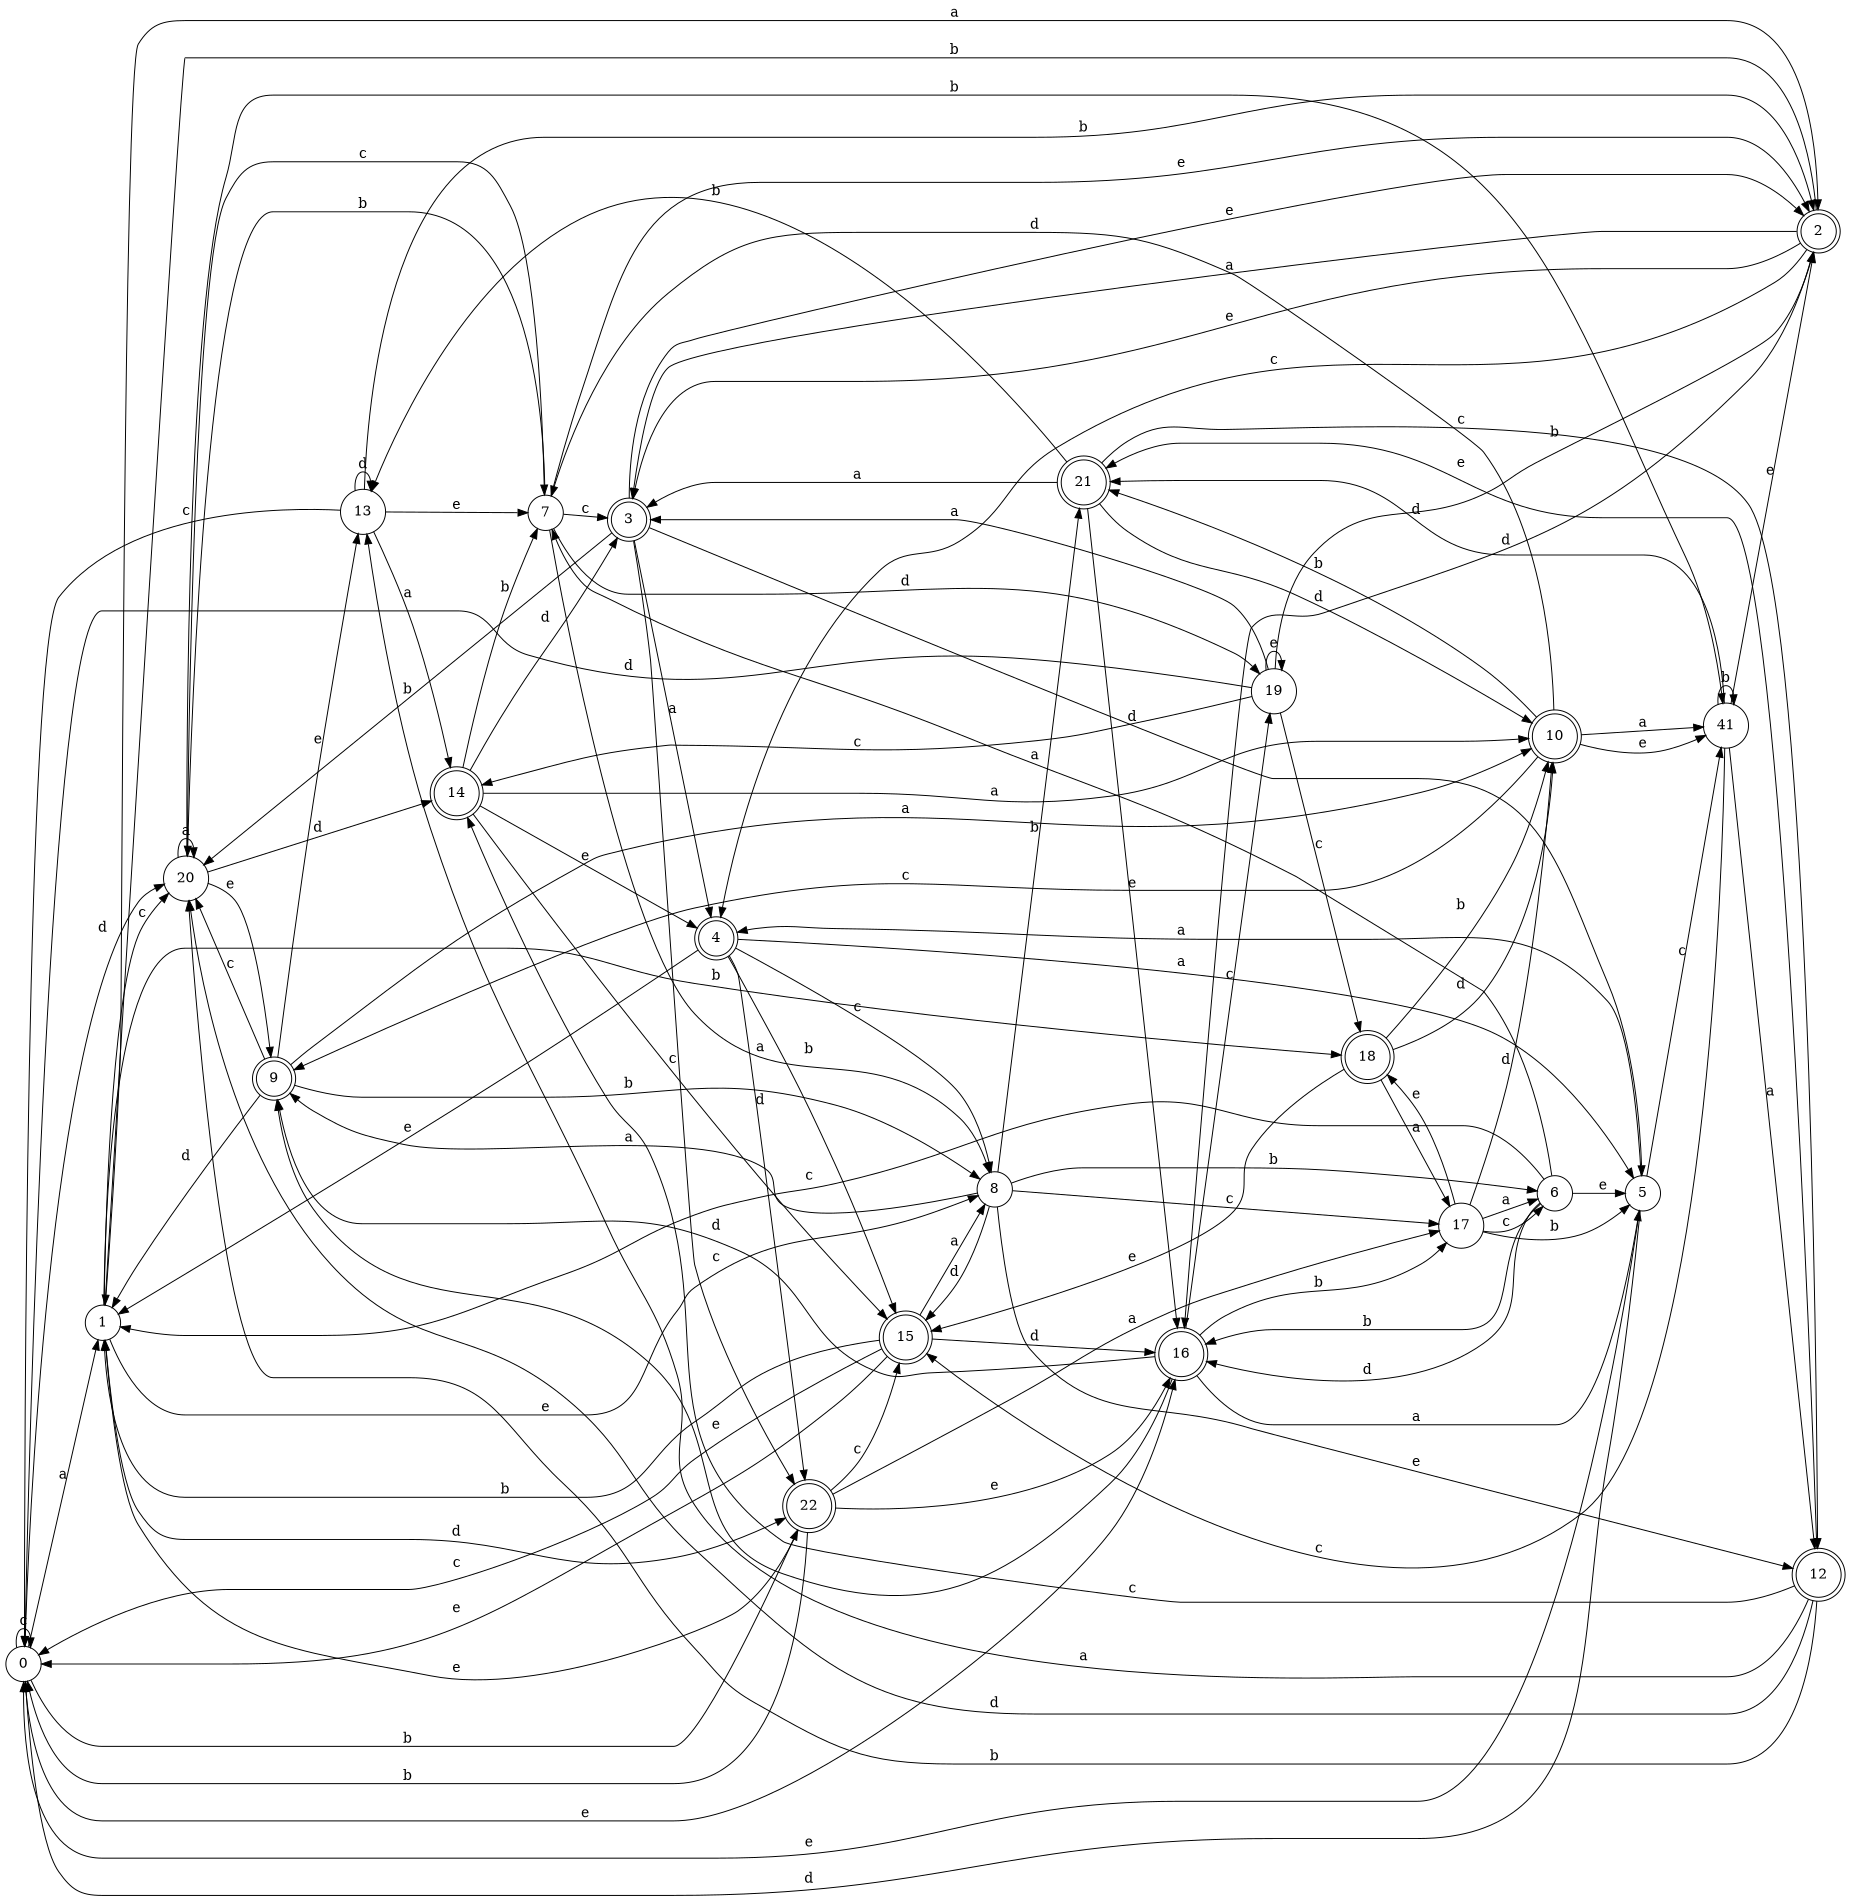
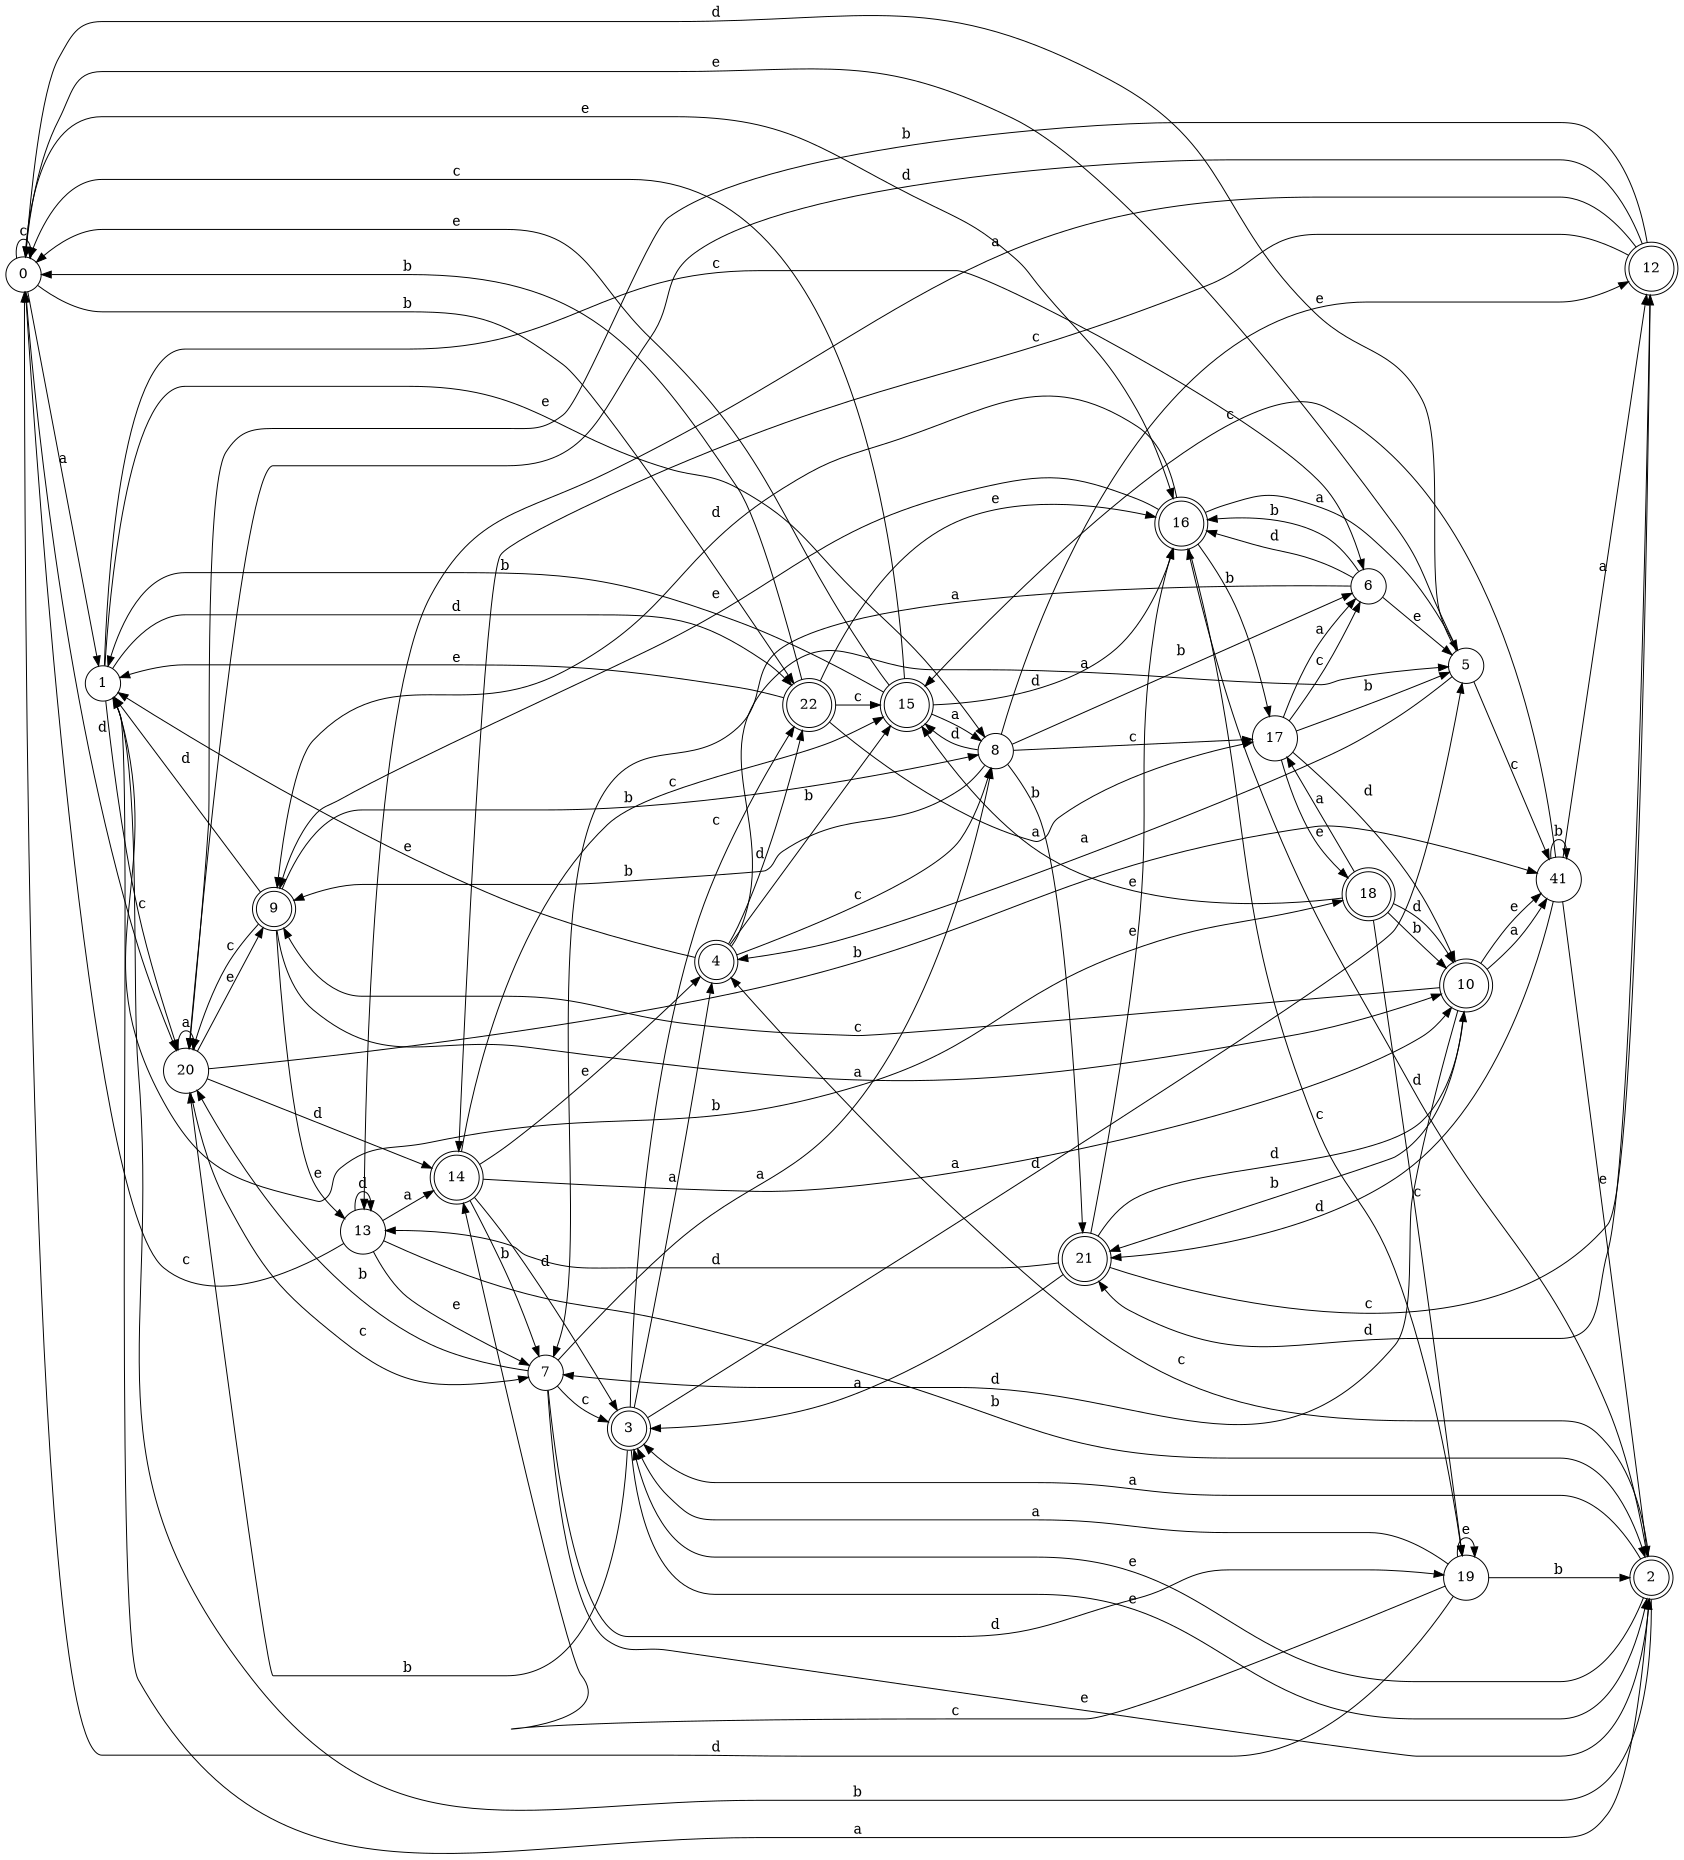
(716, 192) -> (716, 1260)
(1461, 463) -> (1369, 1331)
(1319, 867) -> (1419, 1233)
(629, 1138) -> (629, 872)
(876, 1173) -> (652, 285)
